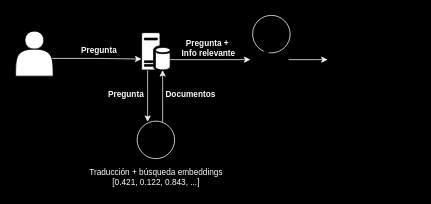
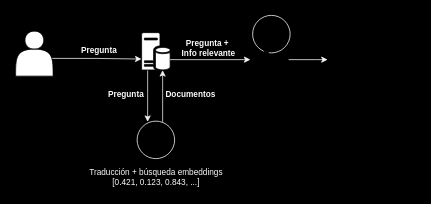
(156, 177) -> (156, 177)
